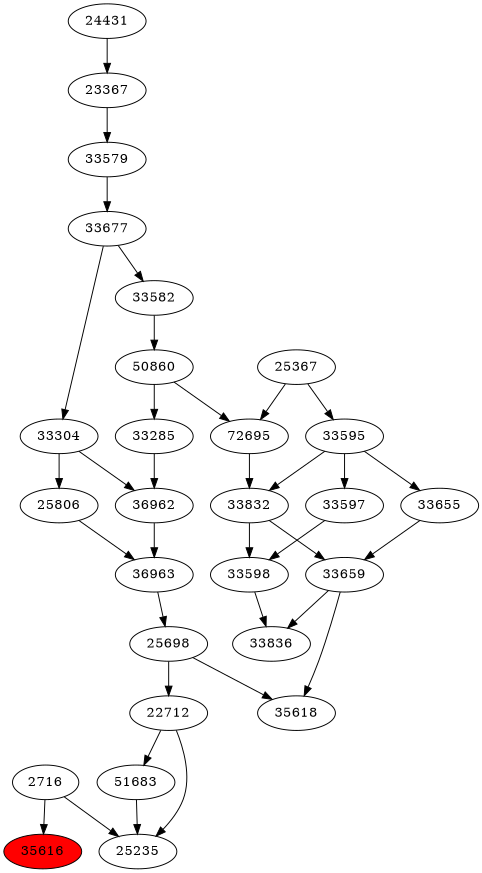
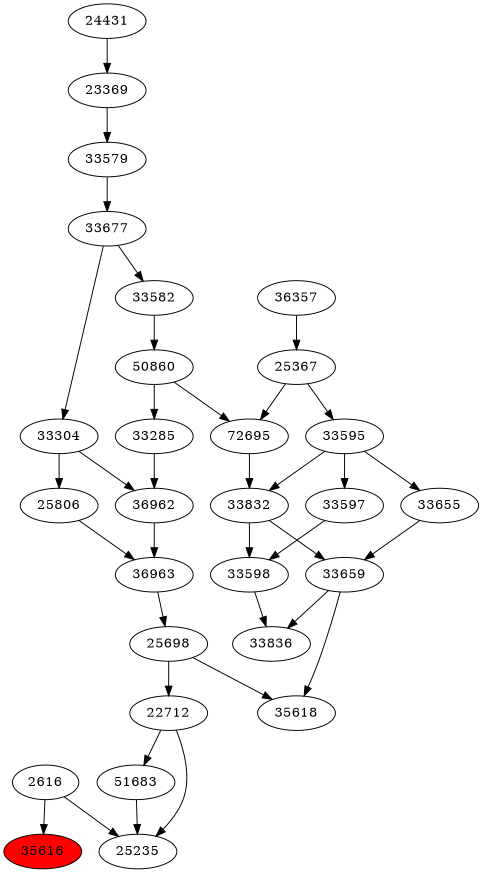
(107, 90) -> (107, 90)
none -> (297, 298)
(46, 782) -> (46, 782)
